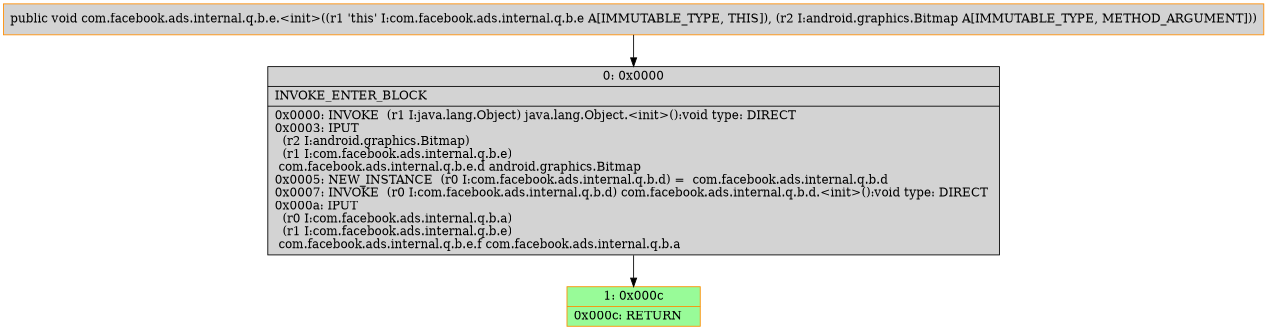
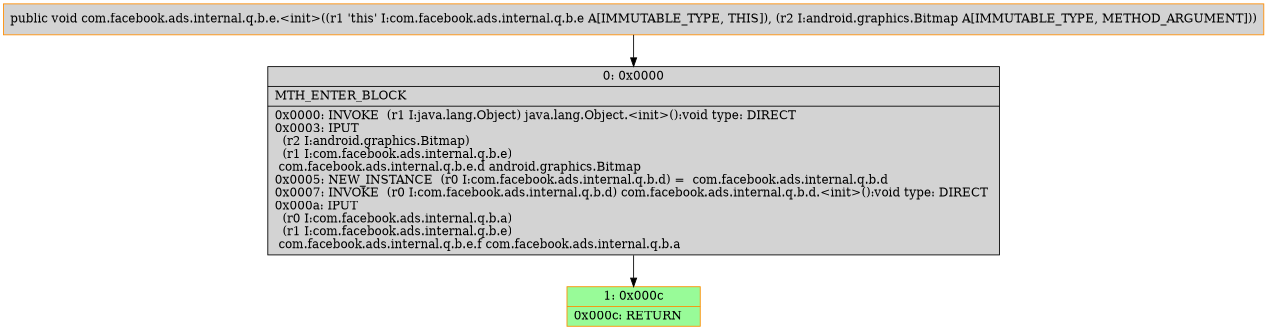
(351, 96) -> (341, 96)
